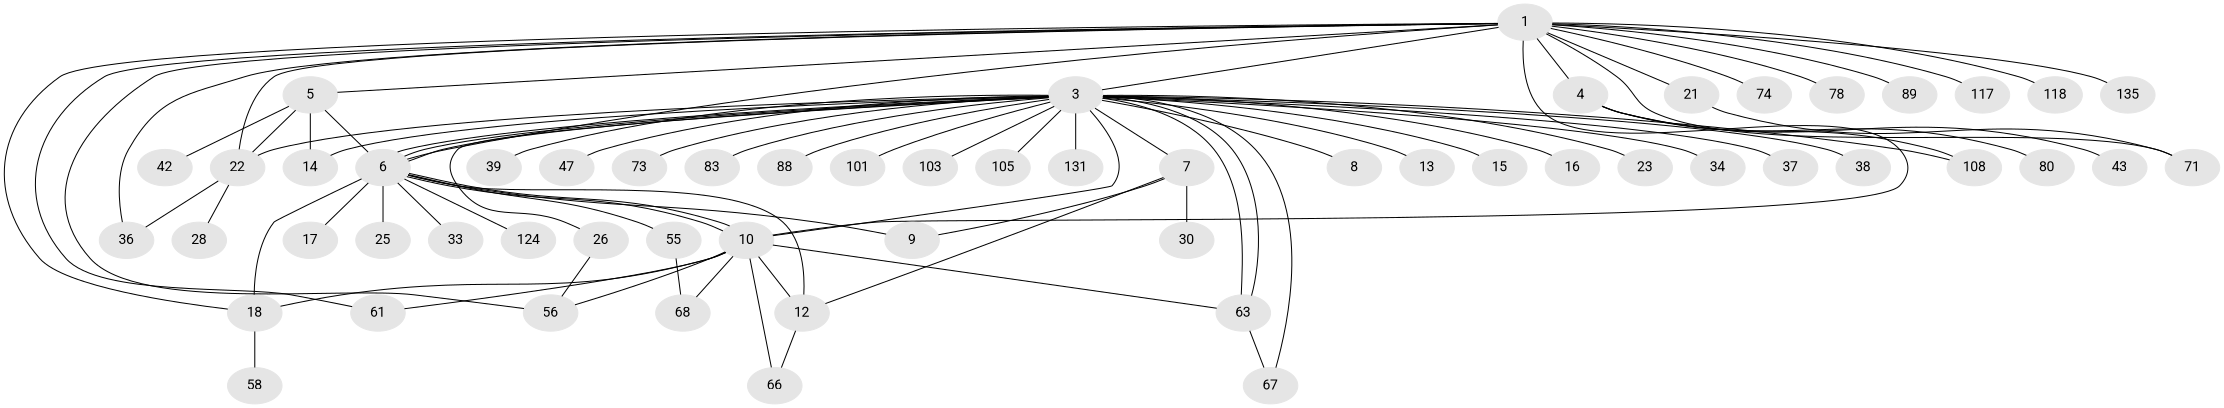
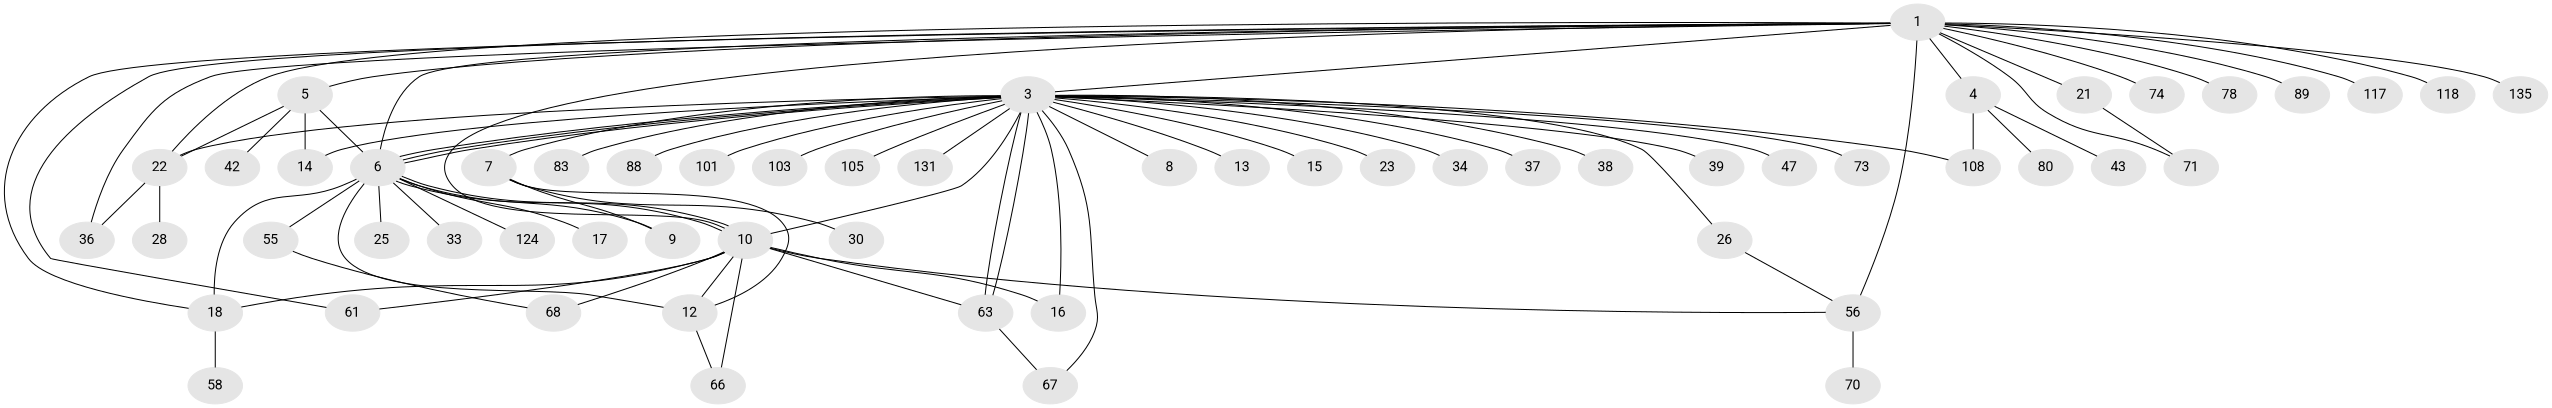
none -> (905, 271)
none -> (1853, 386)
